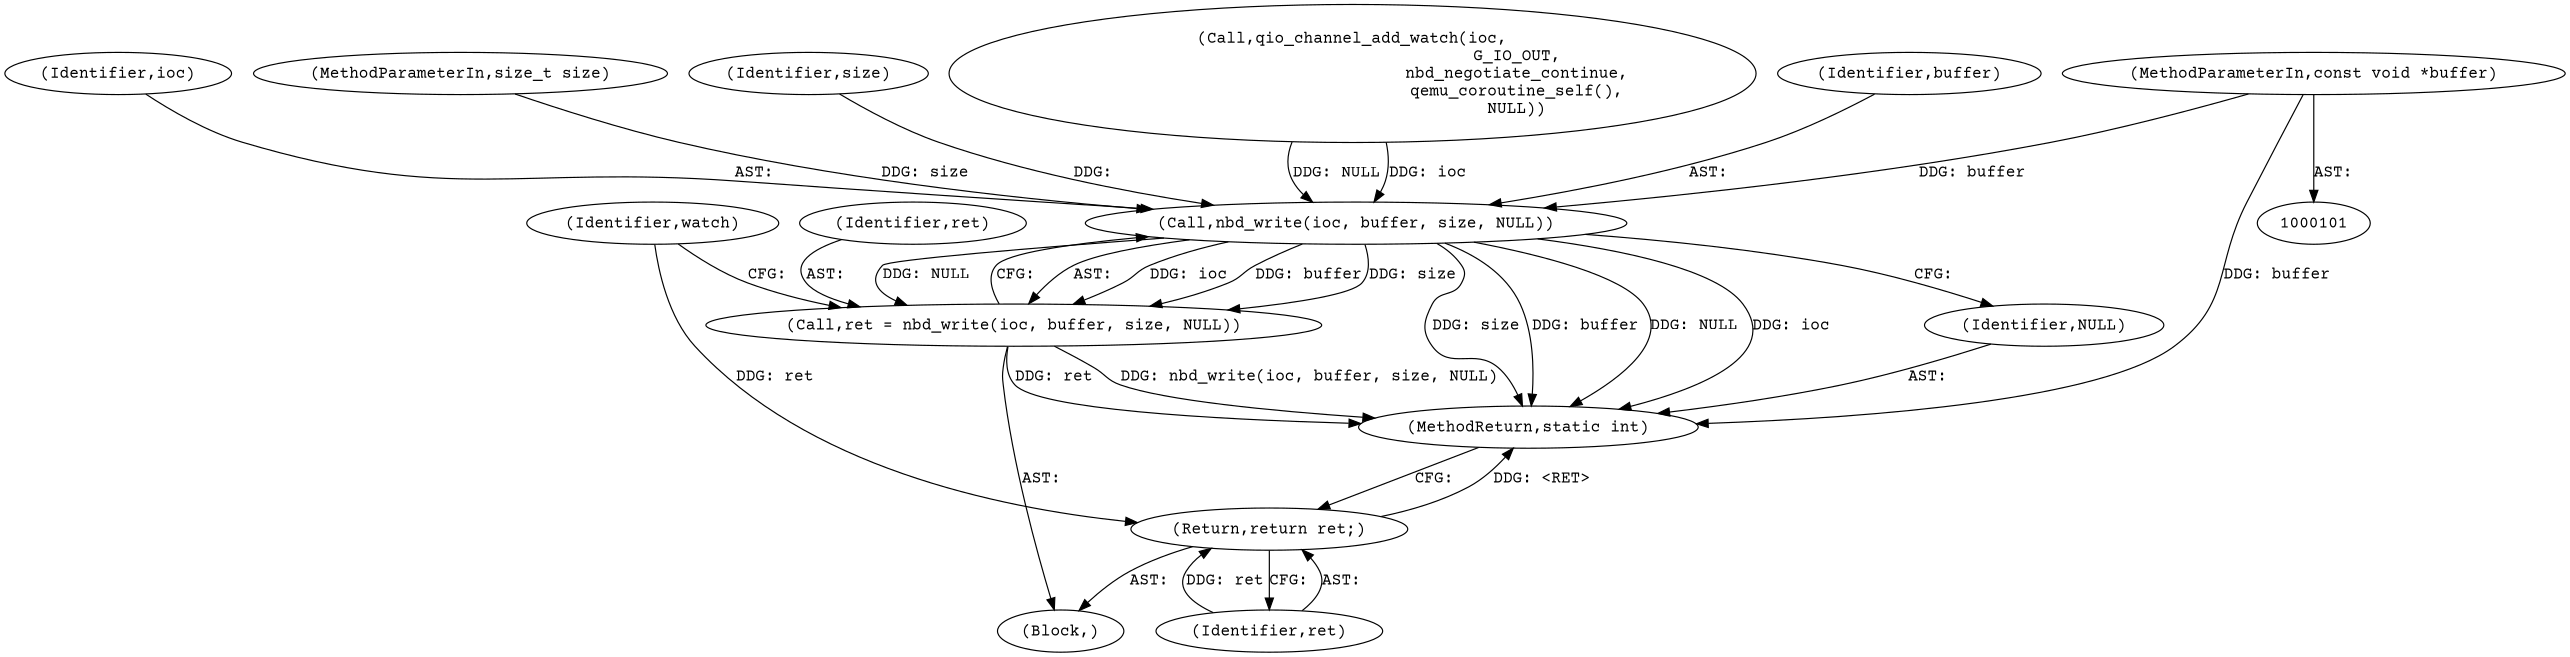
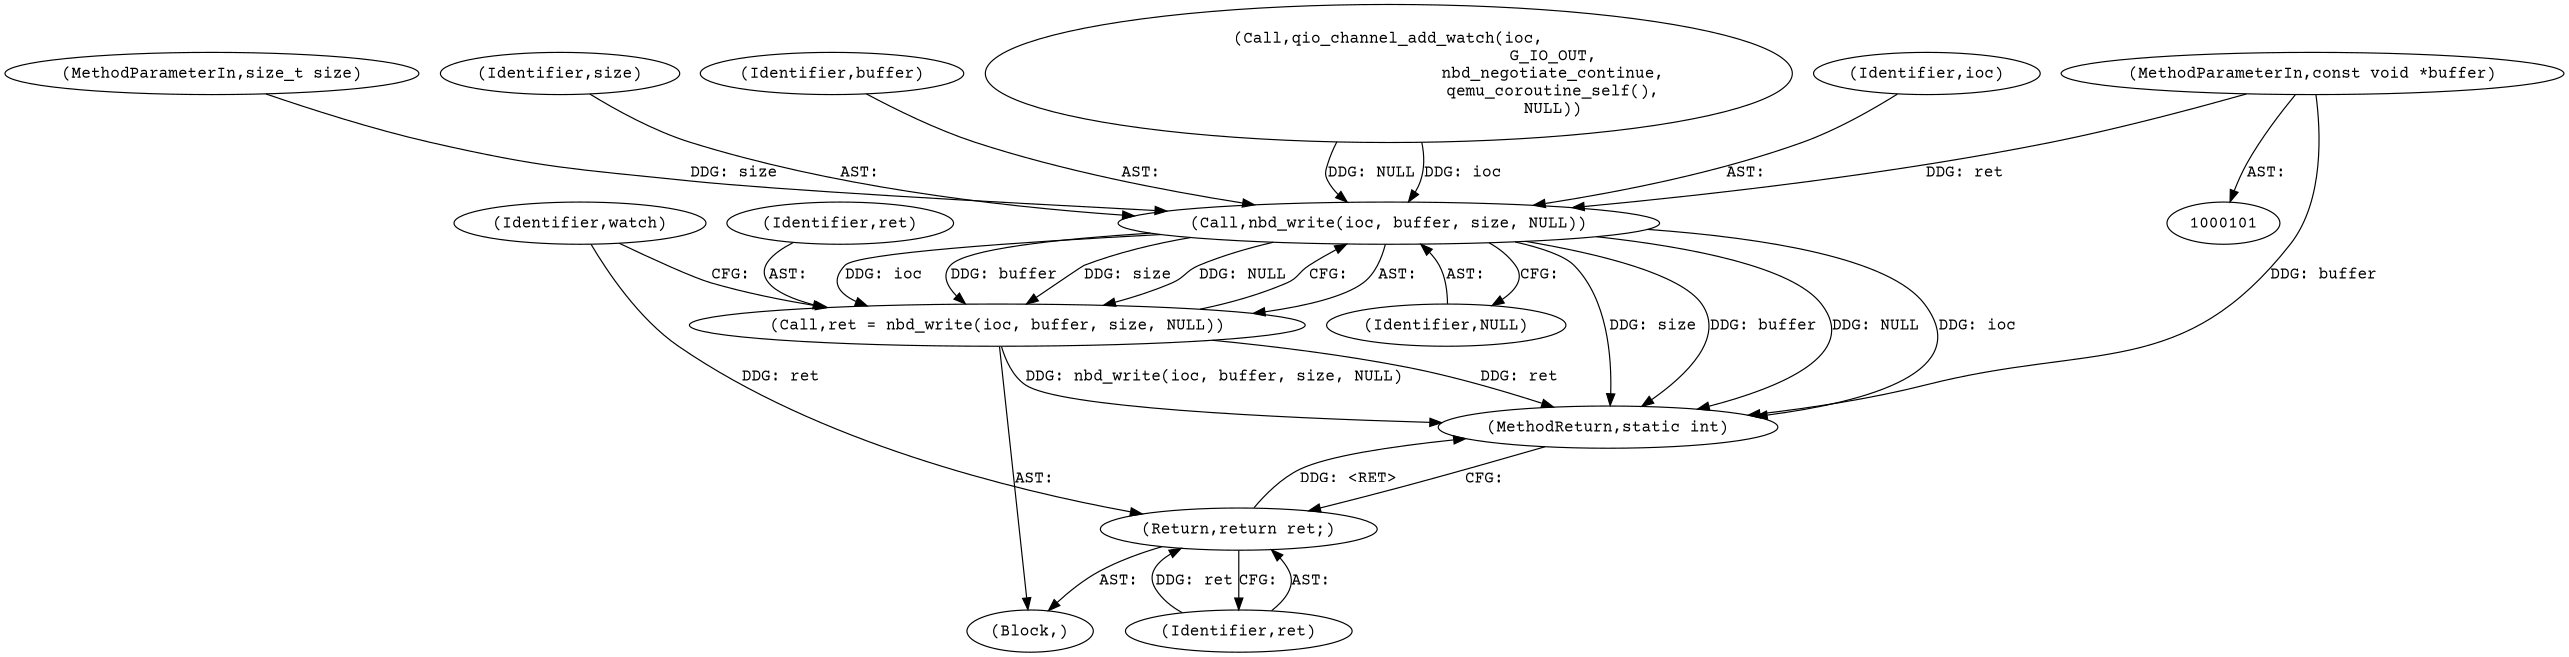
(1098, 172) -> (865, 172)
(1972, 172) -> (1965, 172)
(1832, 387) -> (1444, 276)
